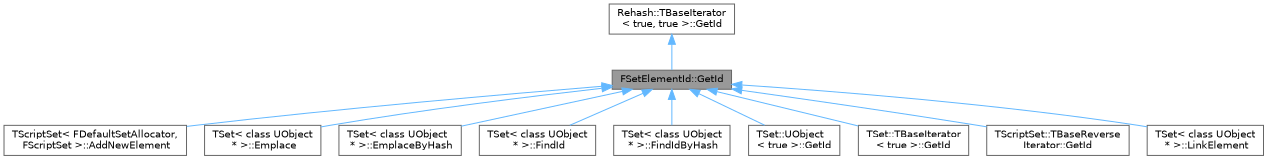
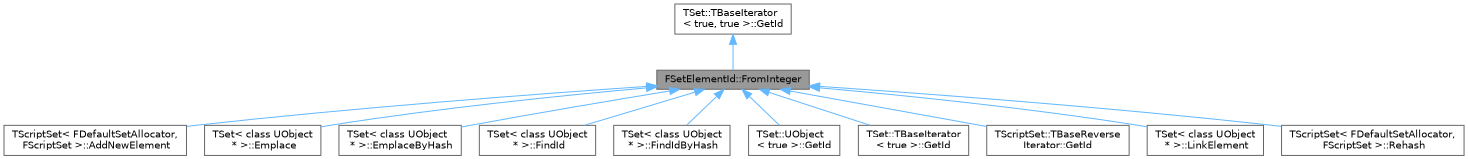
(672, 19) -> (733, 19)
(672, 80) -> (733, 80)
none -> (1373, 140)
